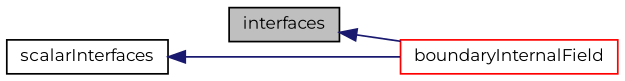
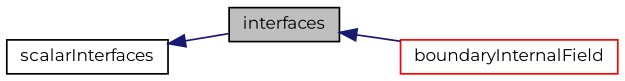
(293, 57) -> (207, 37)
